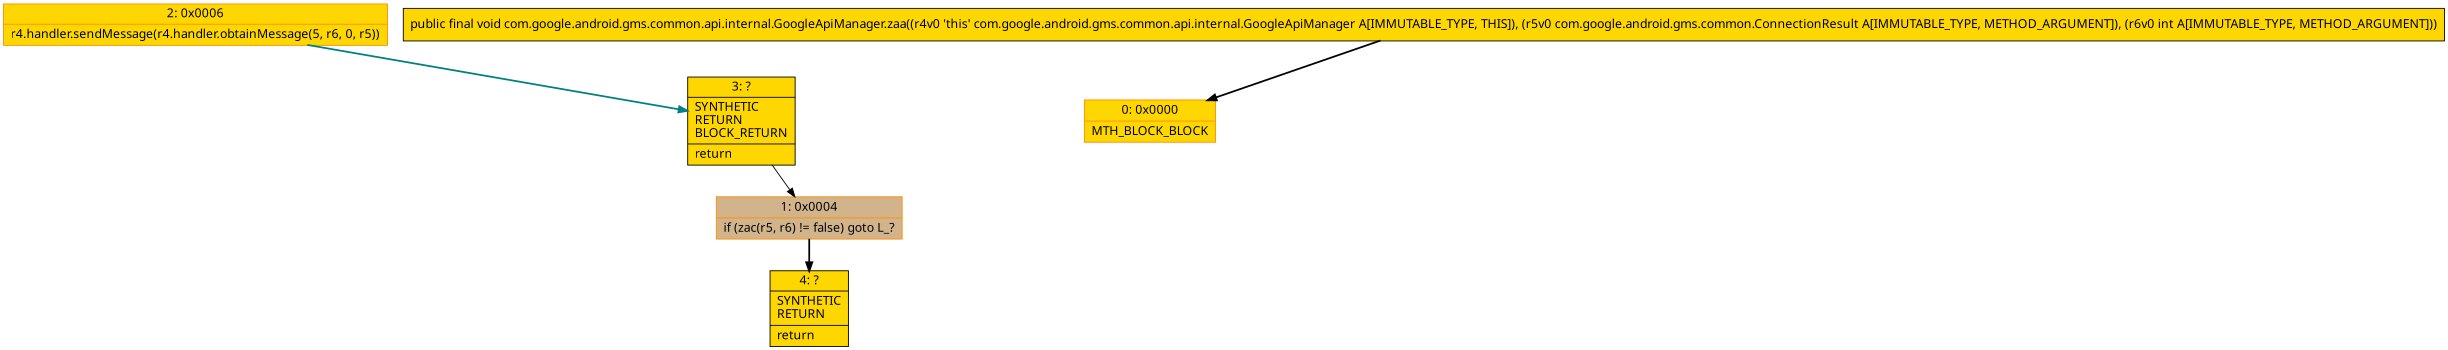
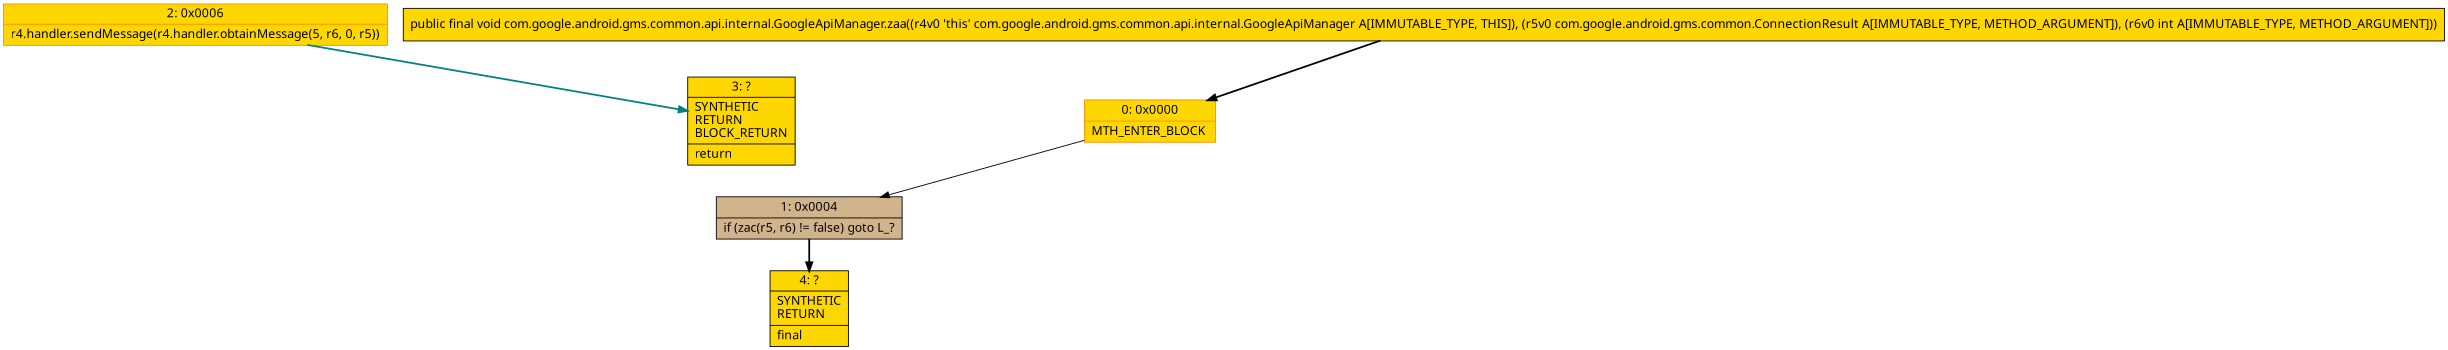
(1150, 131) -> (1149, 131)
(781, 177) -> (987, 168)
(809, 218) -> (809, 218)
(796, 335) -> (790, 335)
